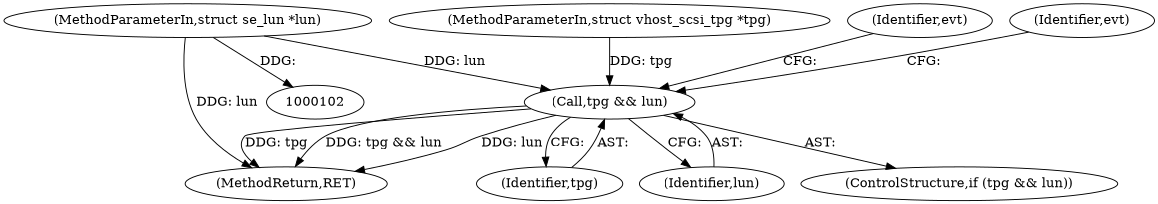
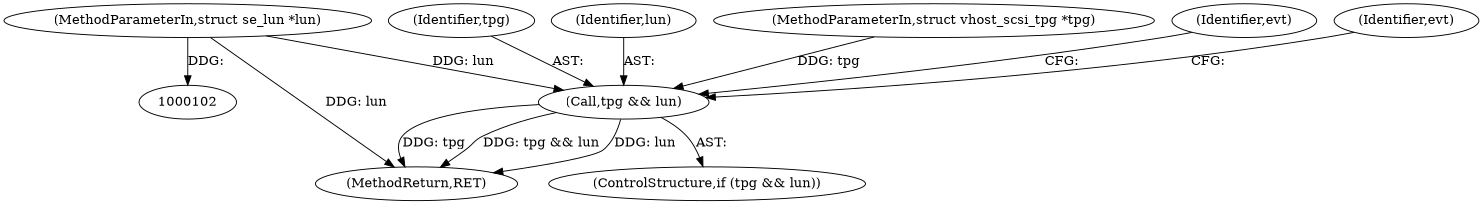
(552, 134) -> none
(656, 140) -> none
